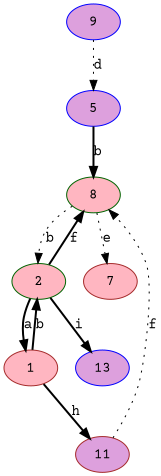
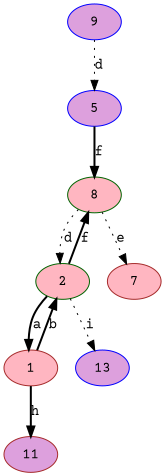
(98, 152) -> (99, 152)
(50, 238) -> (68, 238)
(68, 321) -> (80, 320)
(148, 326) -> none
